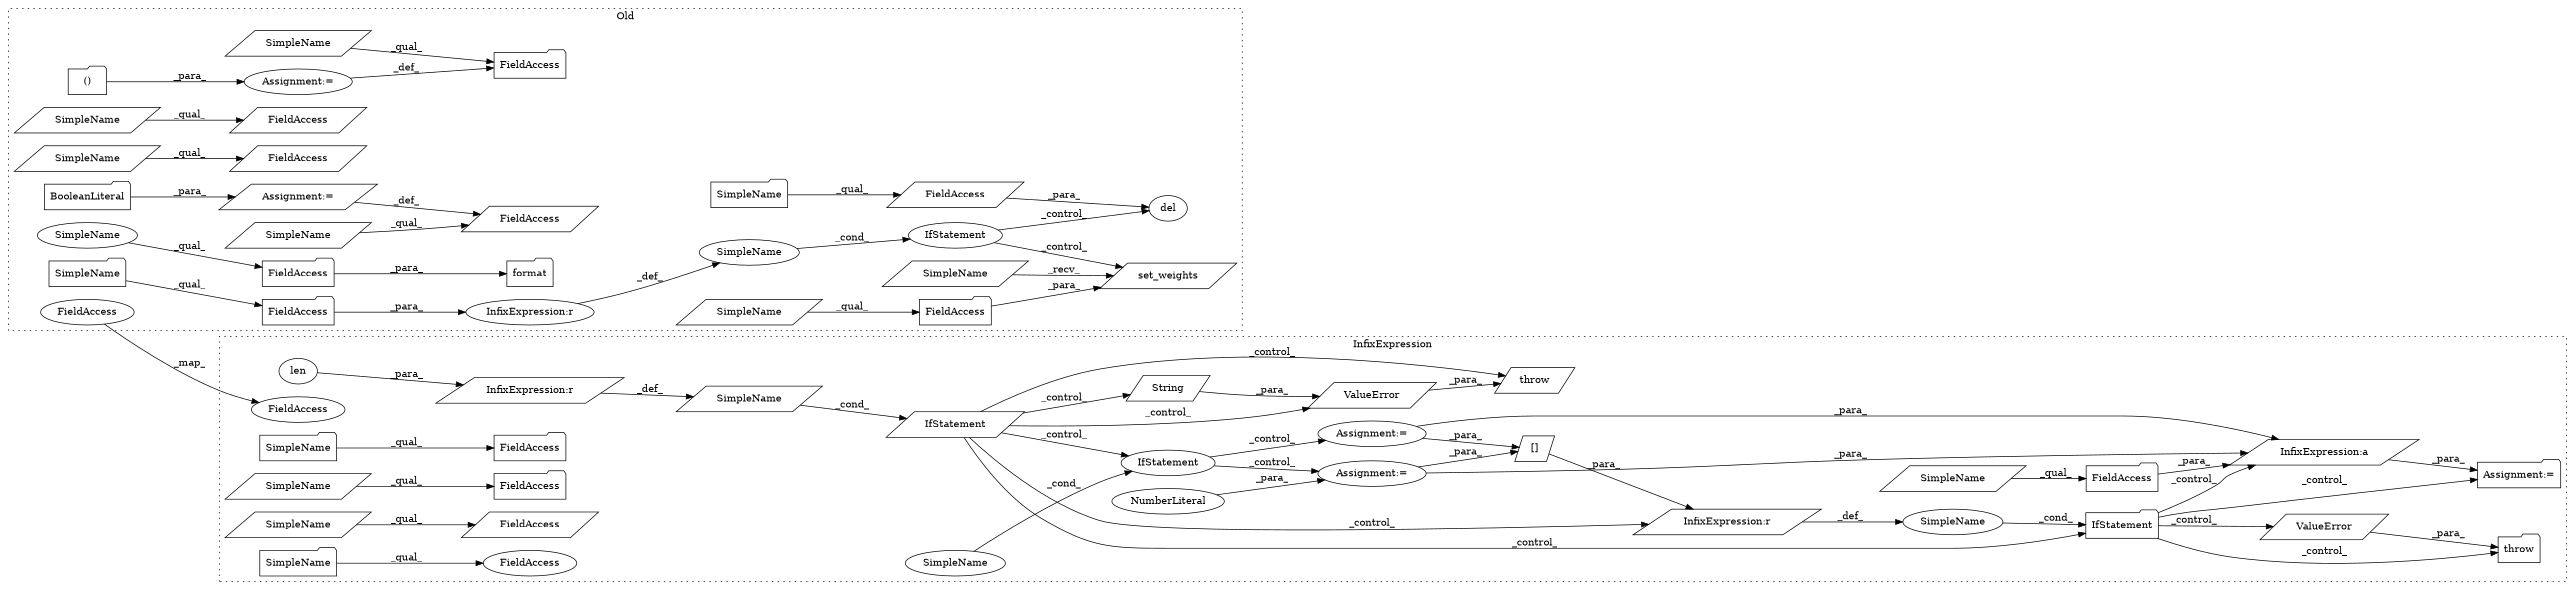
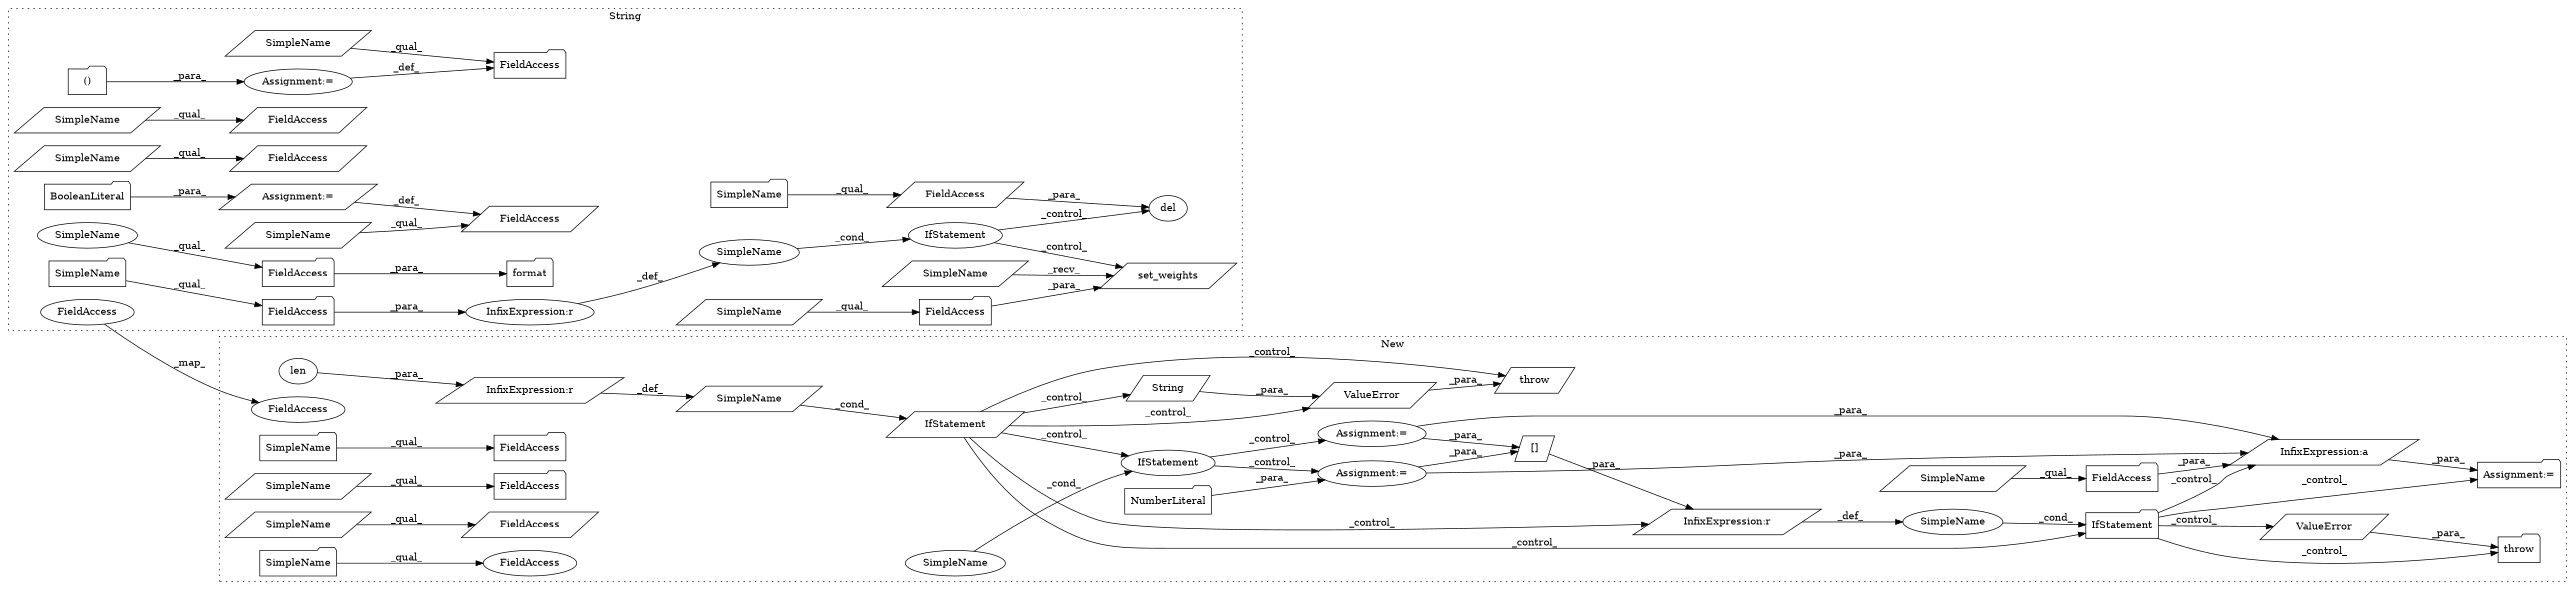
(625, 17) -> (625, 17)
(1393, 345) -> (1393, 345)
(1168, 501) -> (1168, 501)
